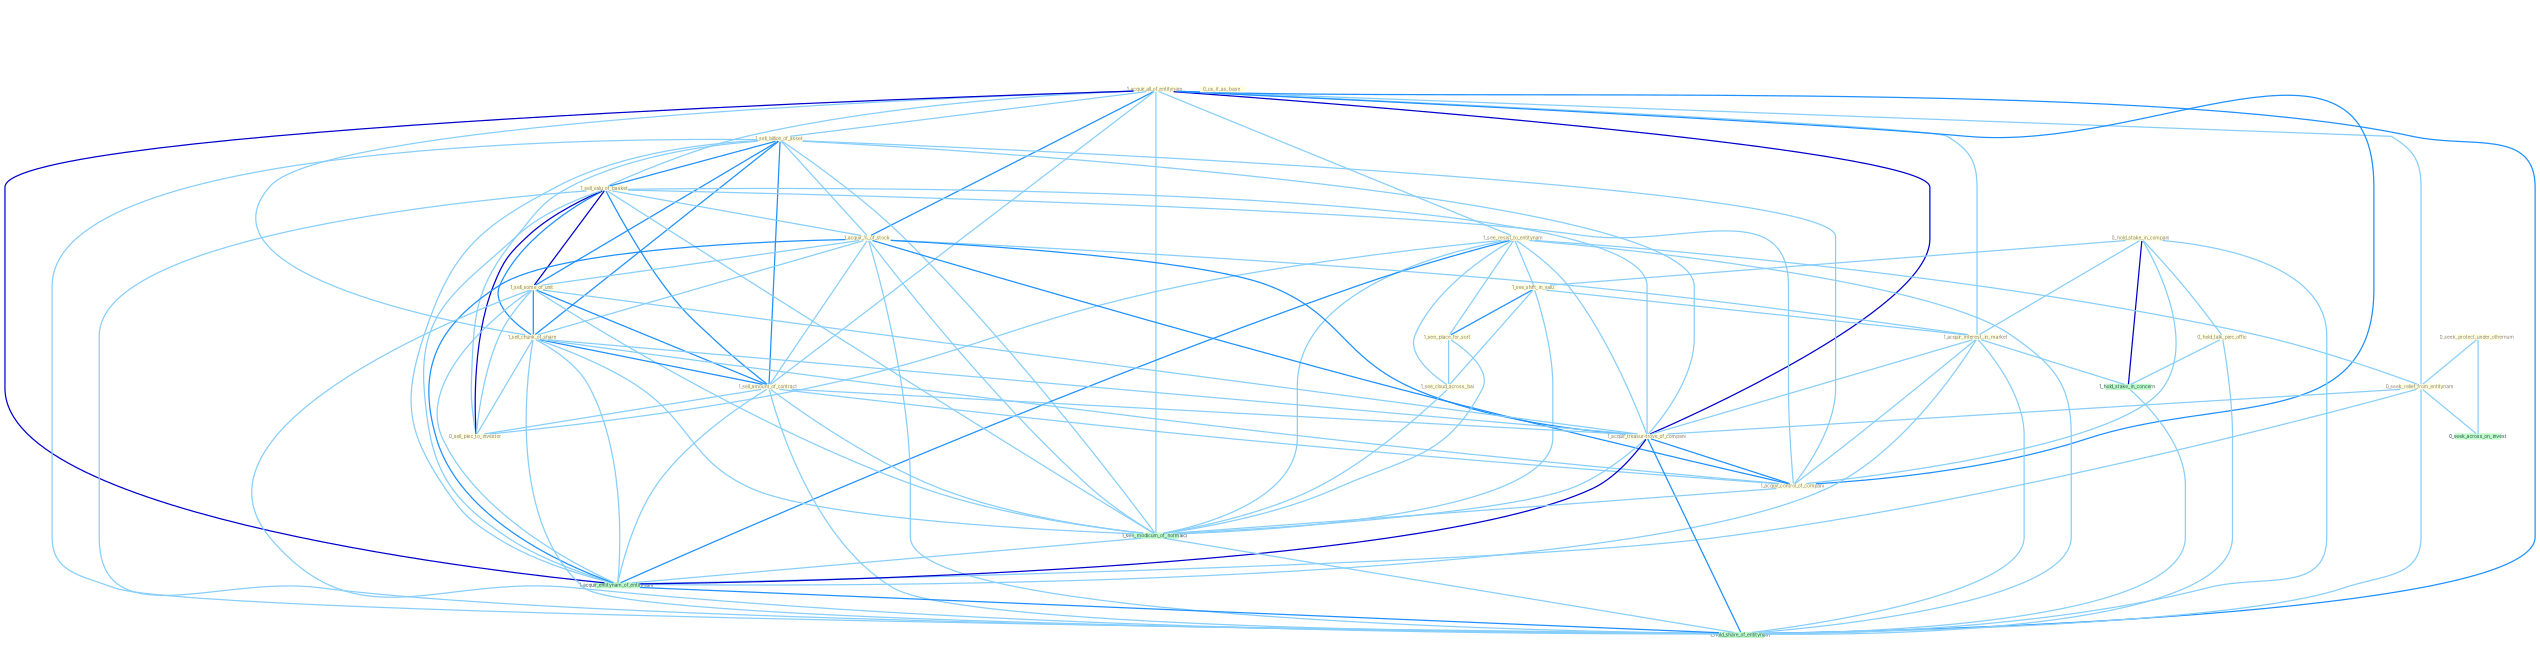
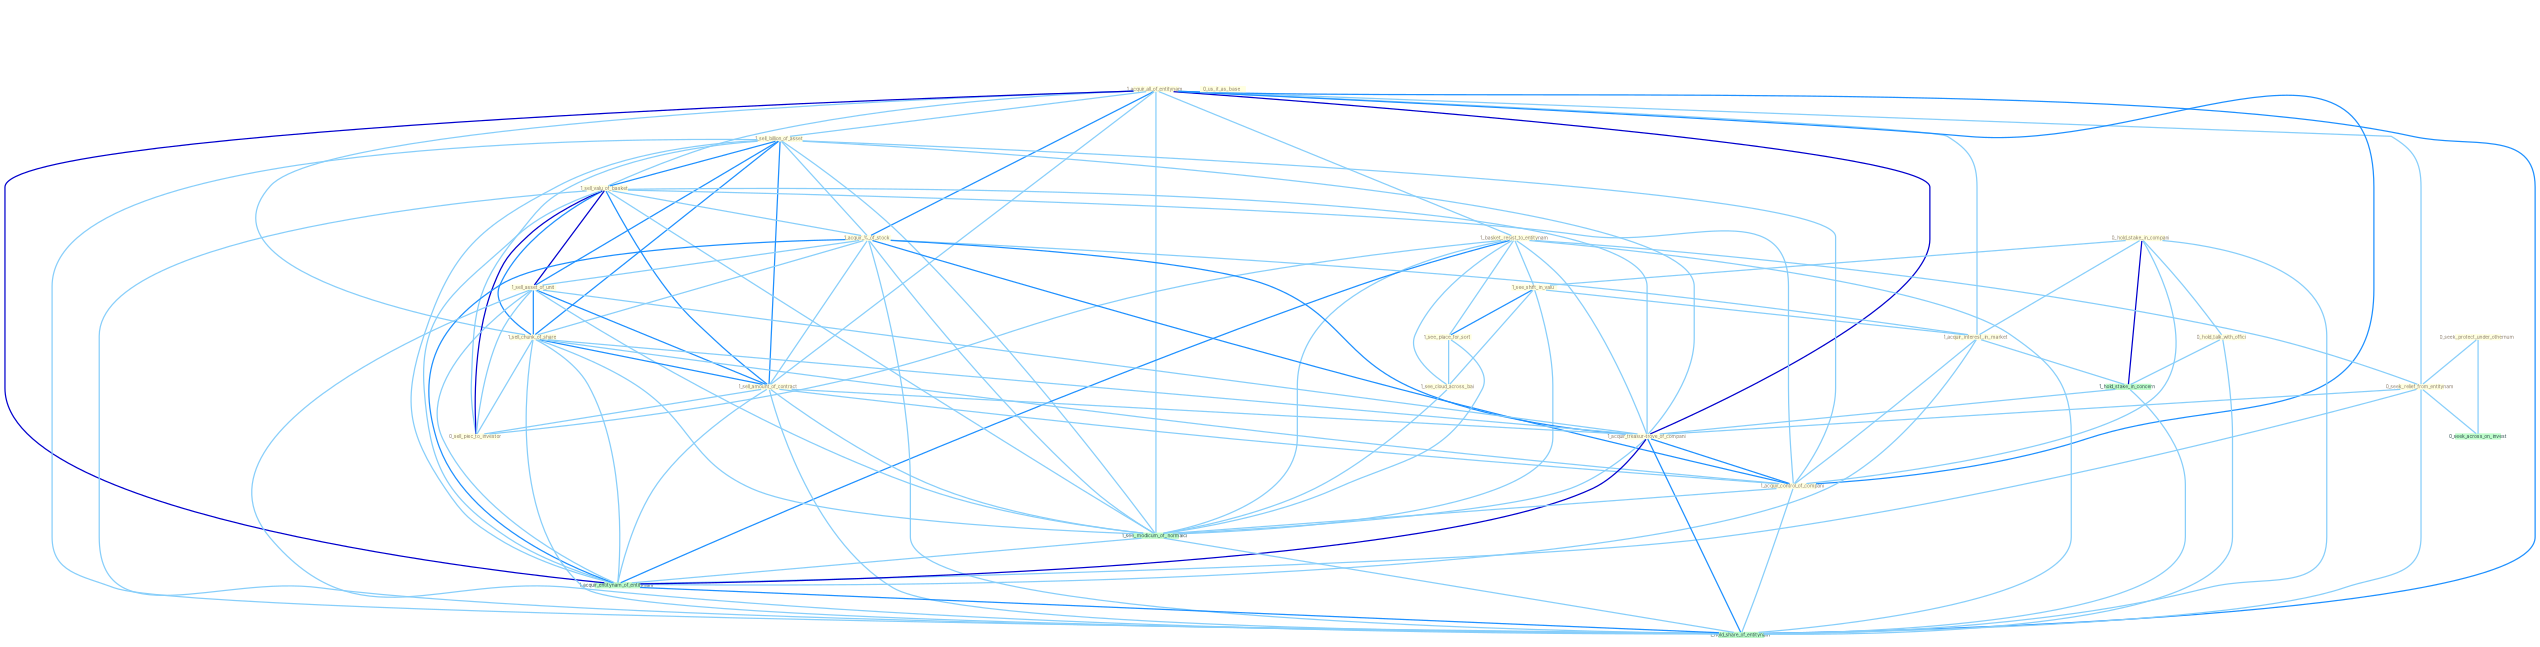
(1514, 238) -> (1514, 238)
(533, 288) -> (533, 288)
(2223, 337) -> (2223, 337)
(1812, 387) -> (1910, 409)
(1997, 570) -> (1768, 561)
